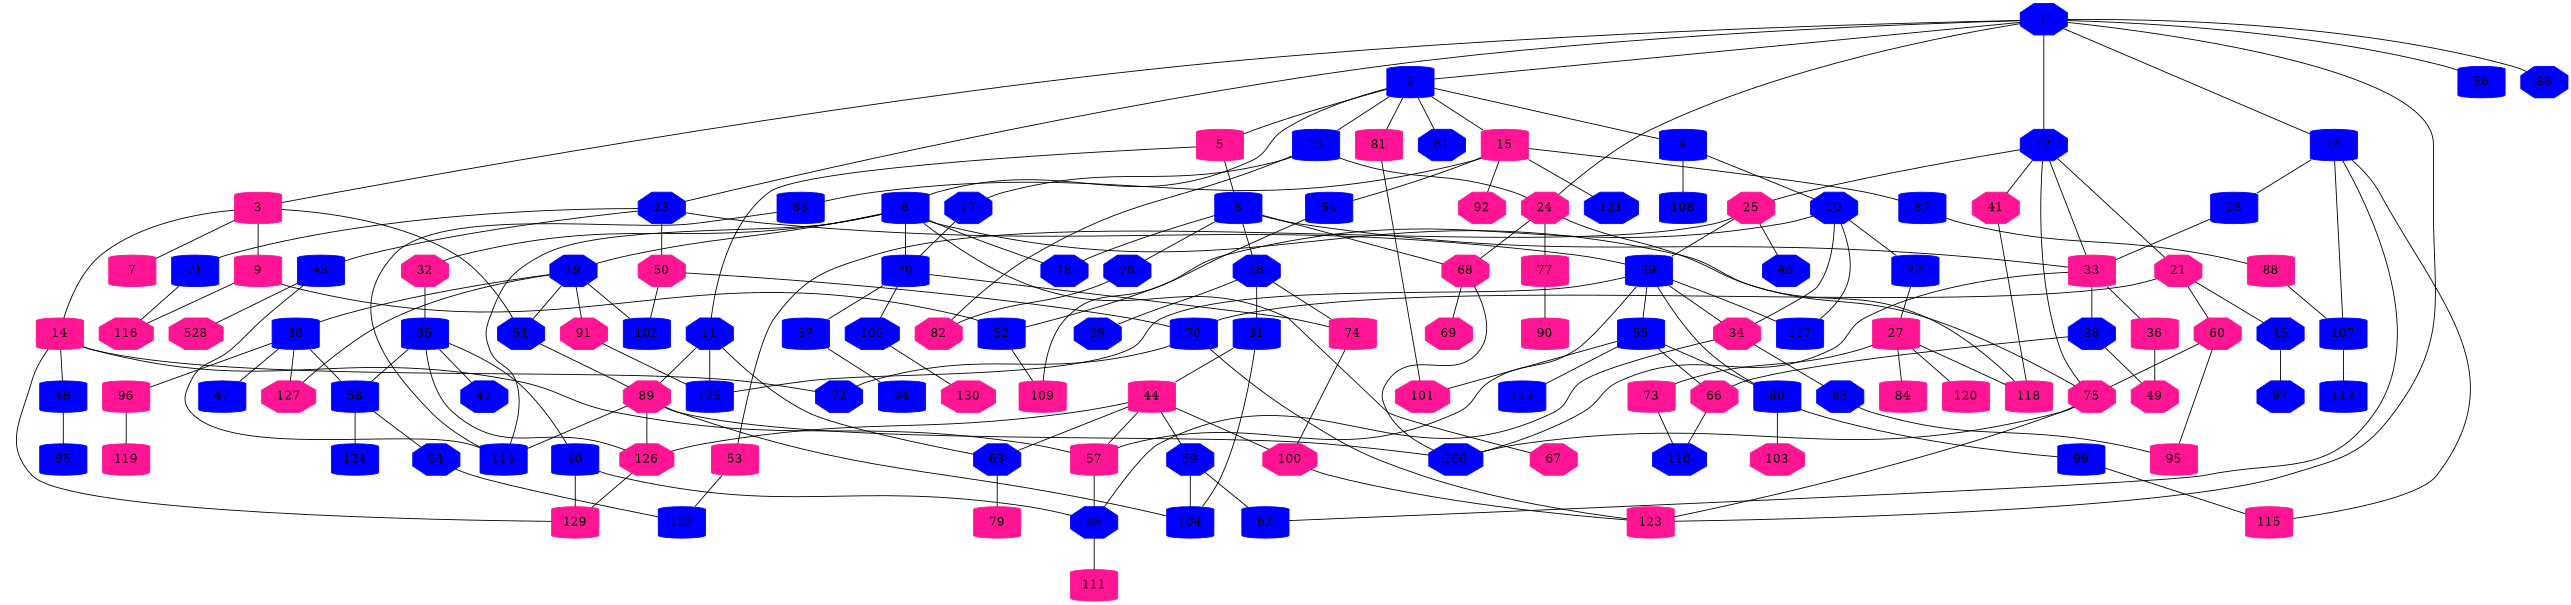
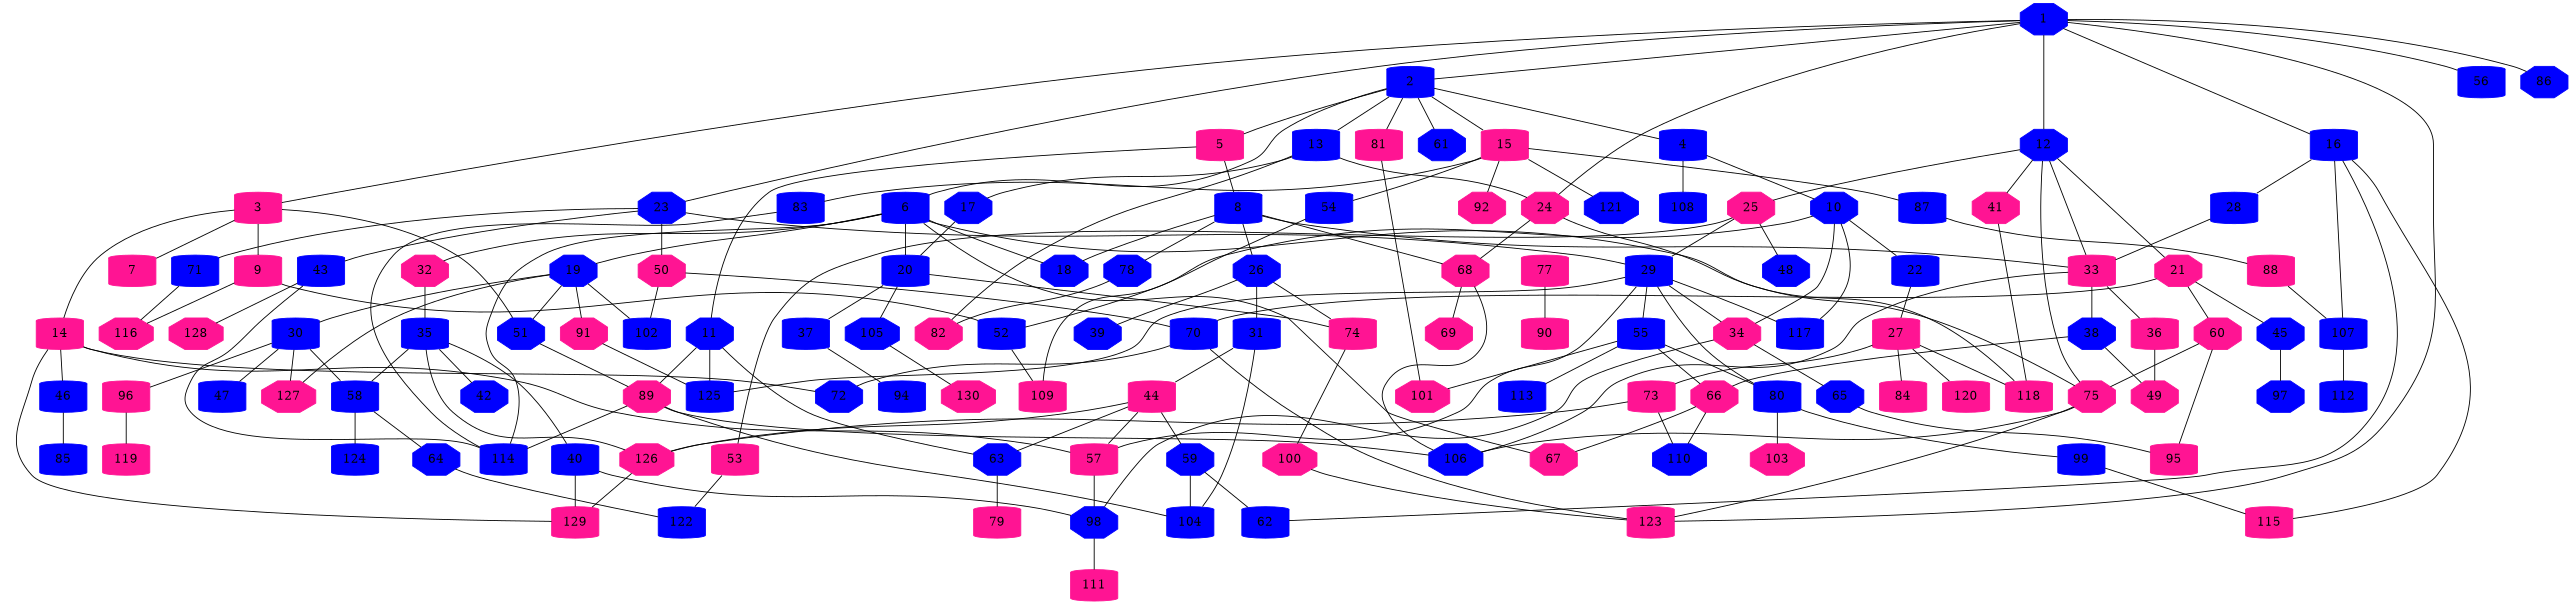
(1545, 239) -> none
(196, 334) -> (196, 334)
(1204, 420) -> none
(647, 428) -> (1149, 421)
none -> (1642, 428)
